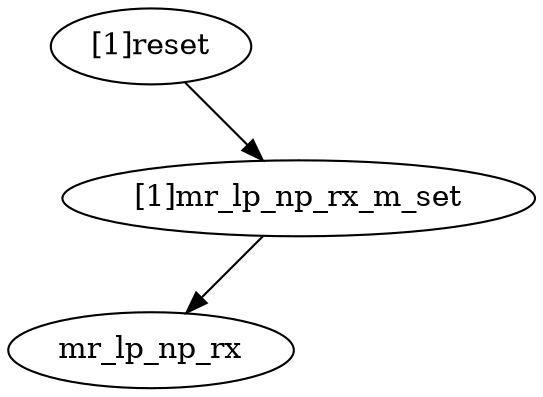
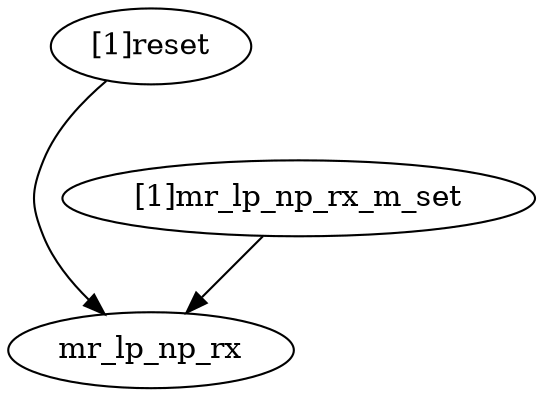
(216, 114) -> (35, 187)
